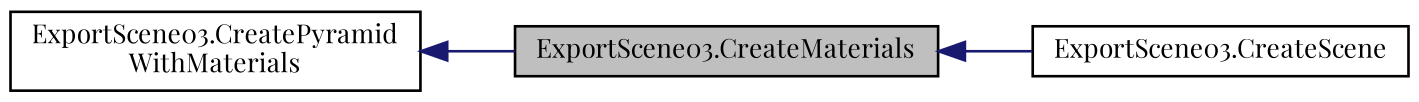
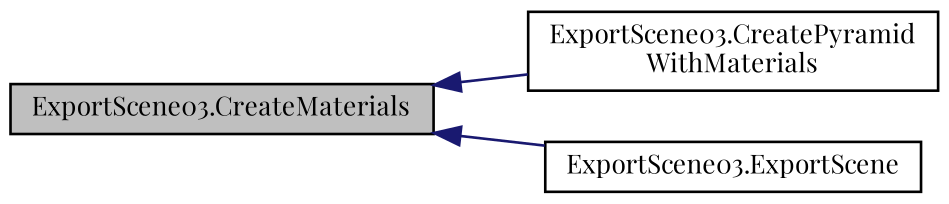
(481, 51) -> (494, 78)
(1221, 51) -> (733, 167)
